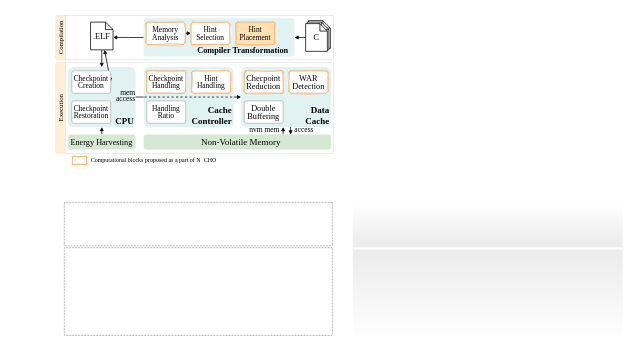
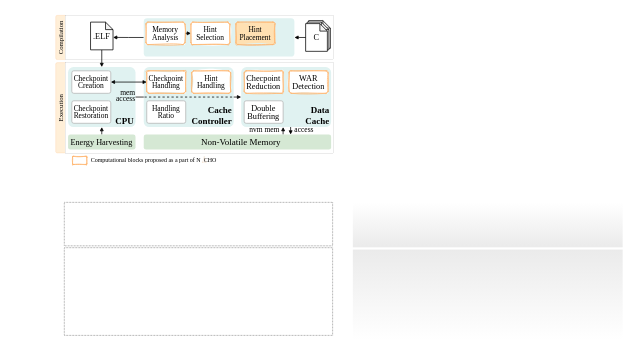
(243, 50) -> none
(108, 66) -> (141, 82)
